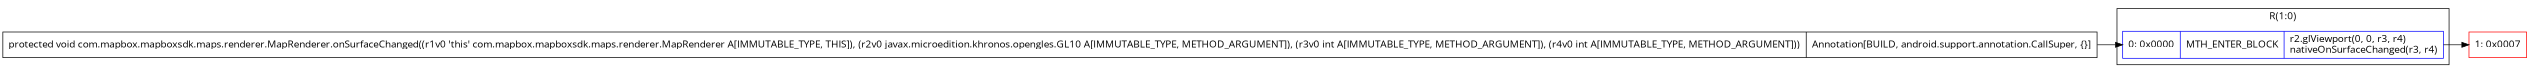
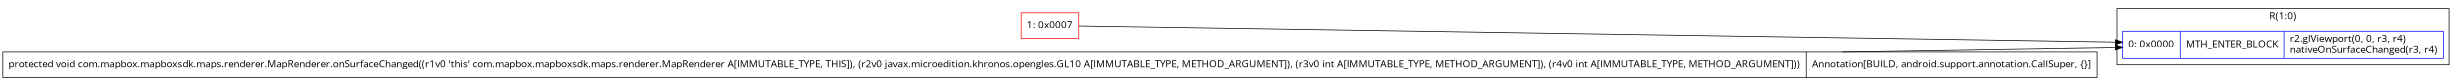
(2454, 45) -> (1597, 34)
